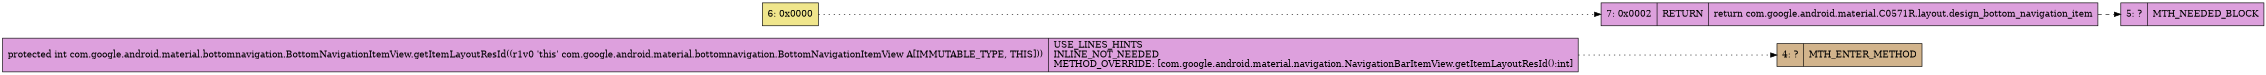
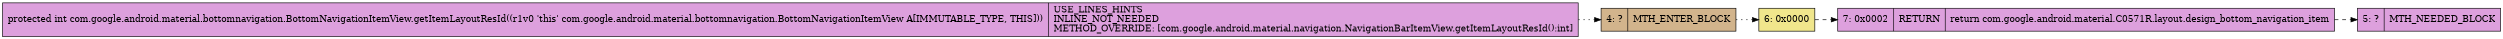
(1206, 14) -> (1823, 20)
none -> (1744, 20)
(1863, 55) -> (1682, 19)
